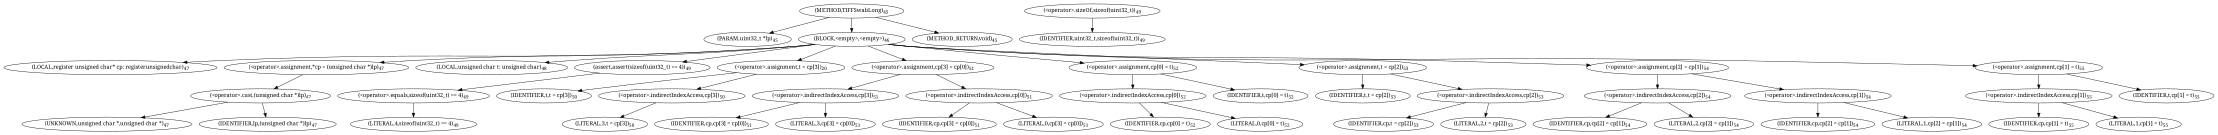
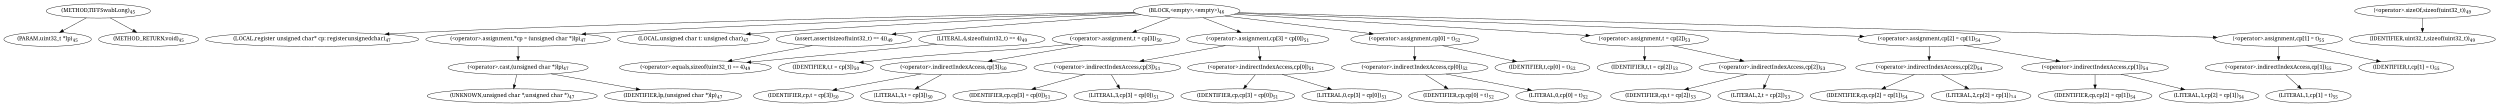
(852, 23) -> none
(544, 67) -> (746, 39)
(824, 67) -> (1159, 39)
none -> (803, 96)
(413, 108) -> (844, 53)
(1736, 124) -> (2013, 95)
(2039, 124) -> none
